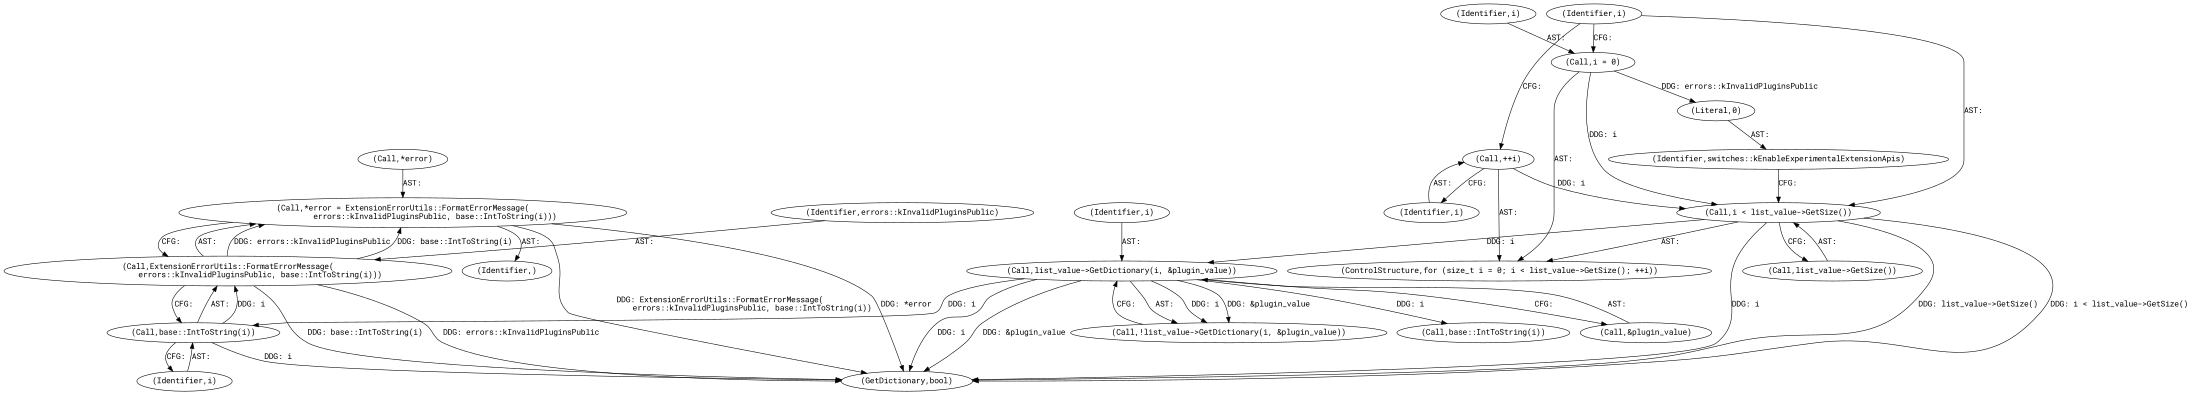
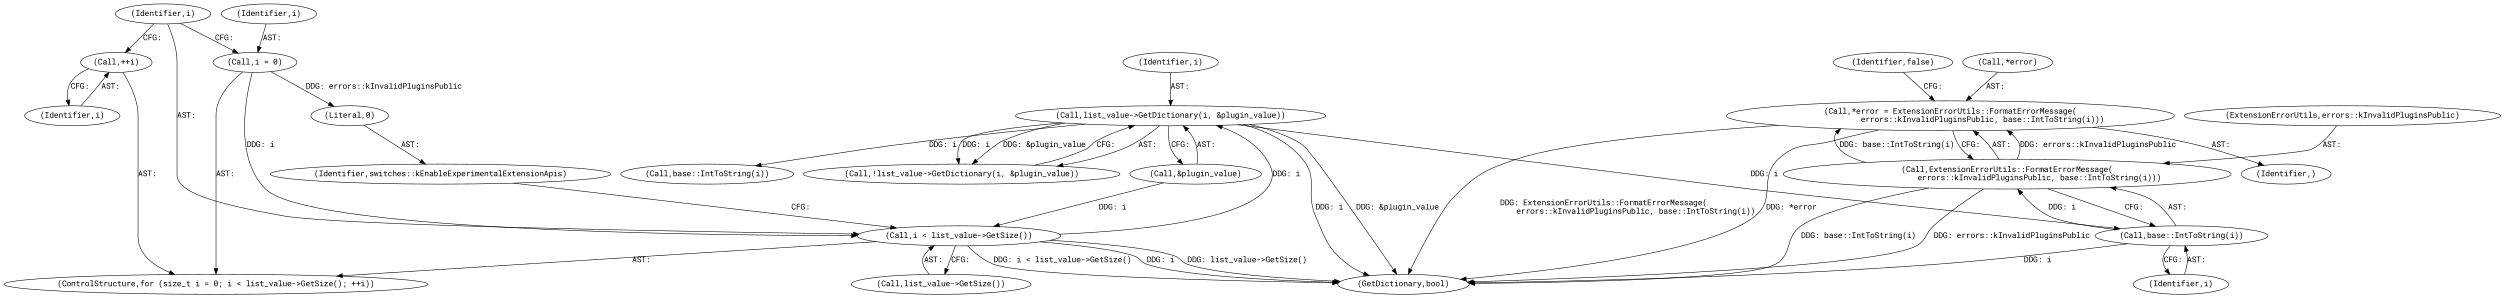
none -> (1893, 62)
(1594, 196) -> (1081, 204)
(902, 213) -> (2342, 116)
